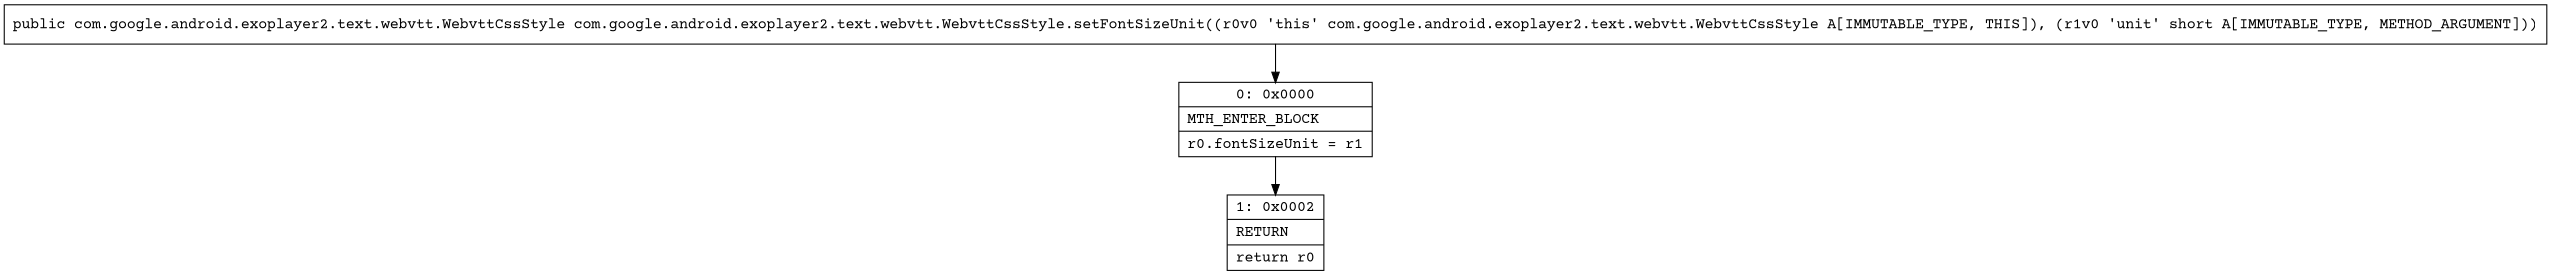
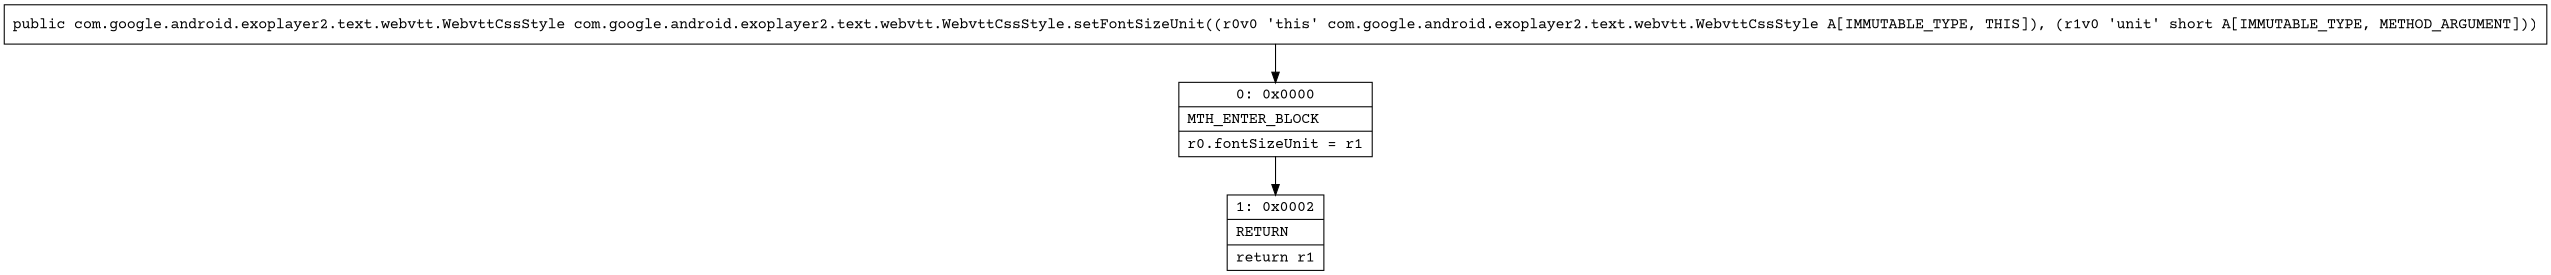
(1276, 257) -> (1276, 257)
